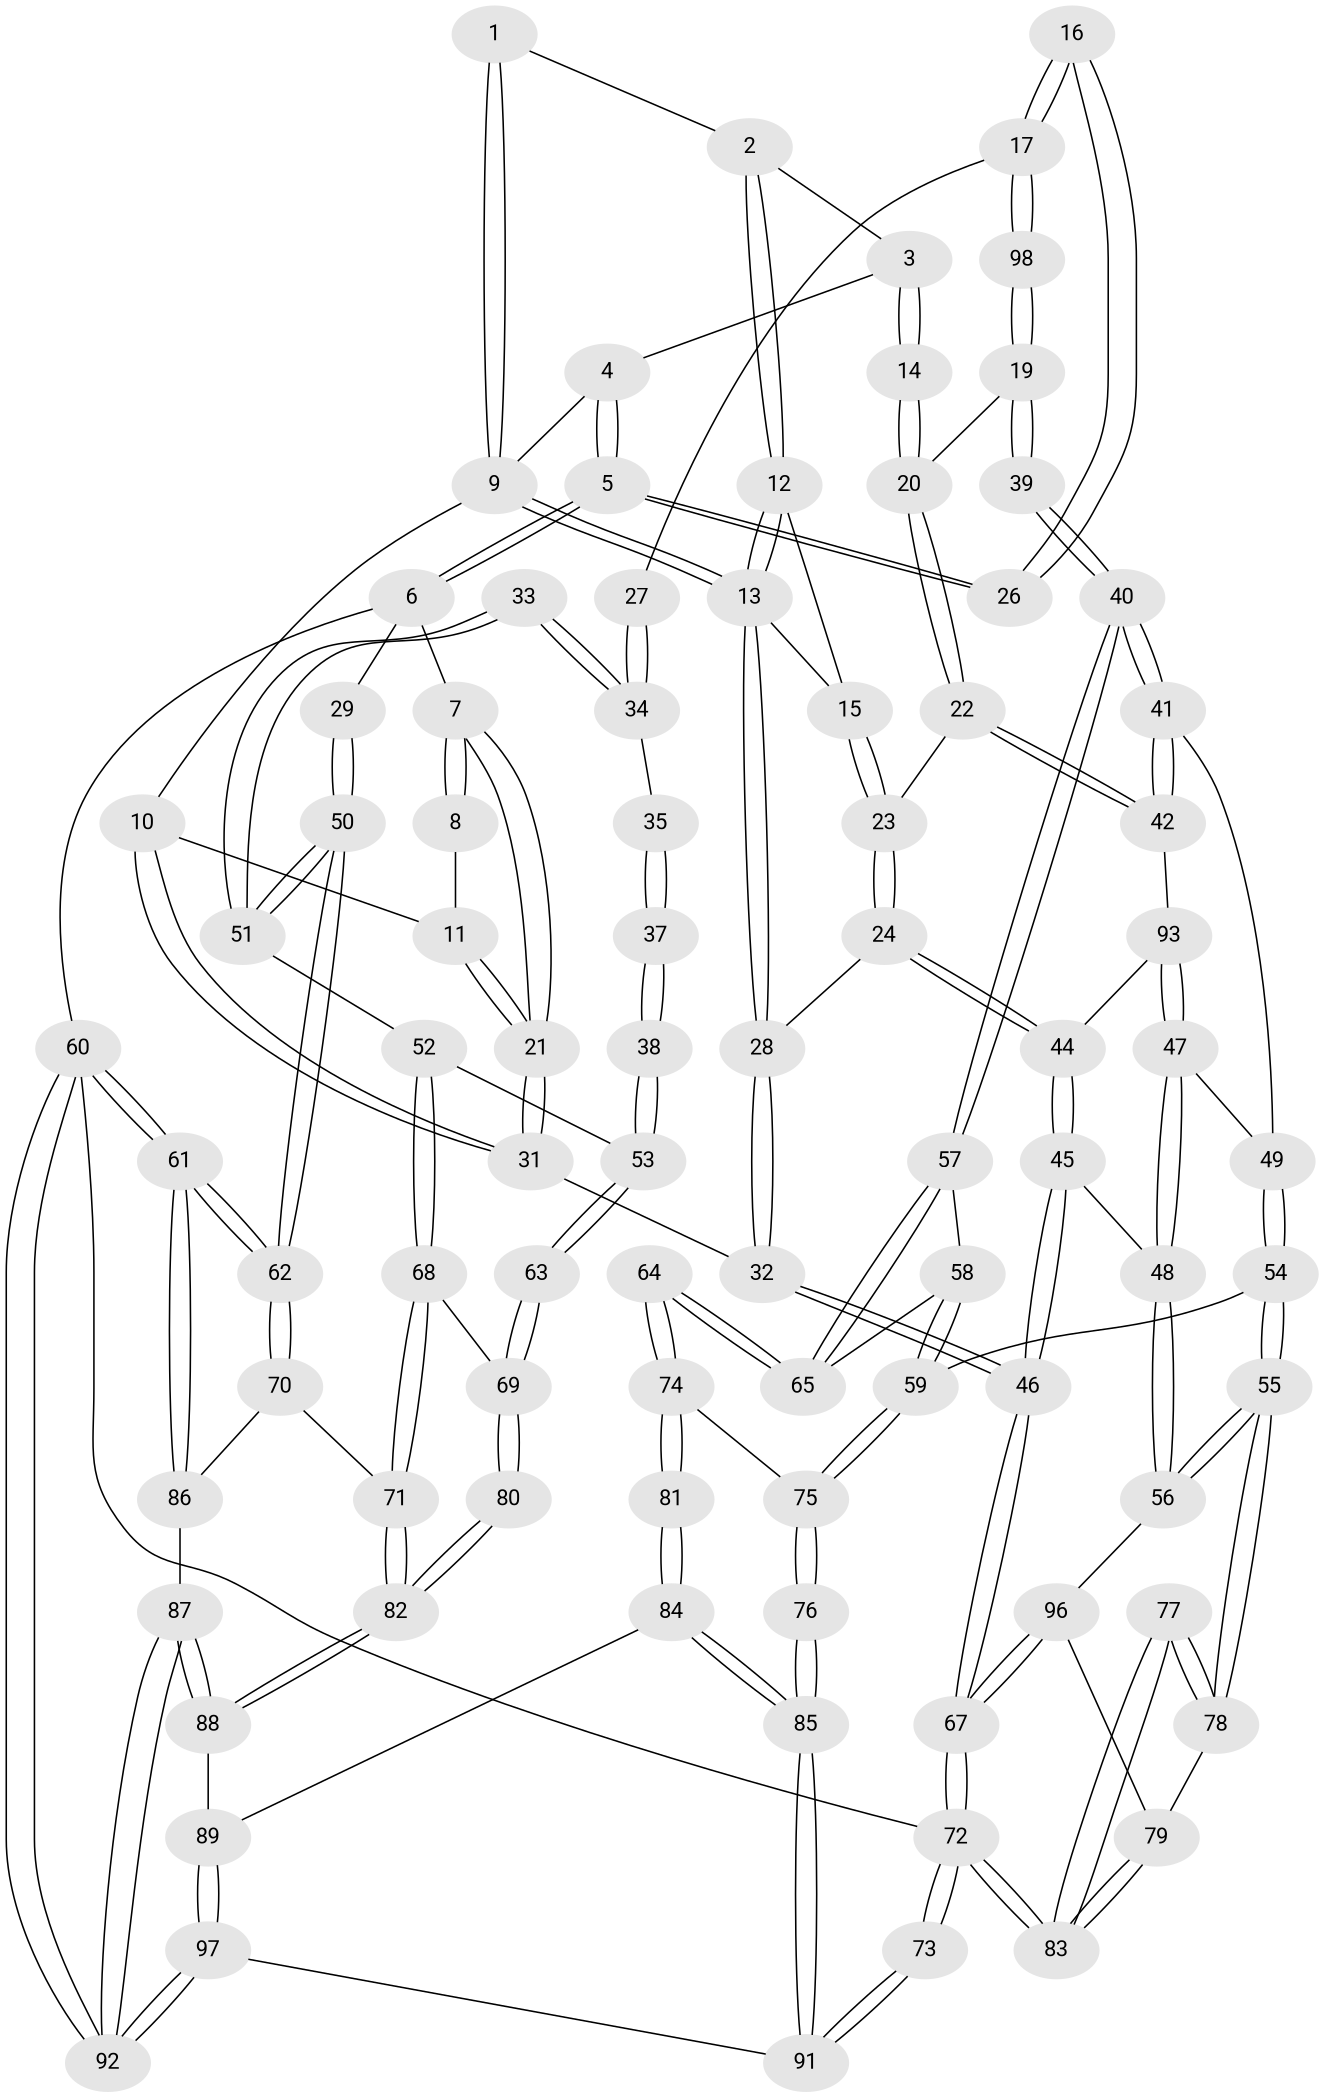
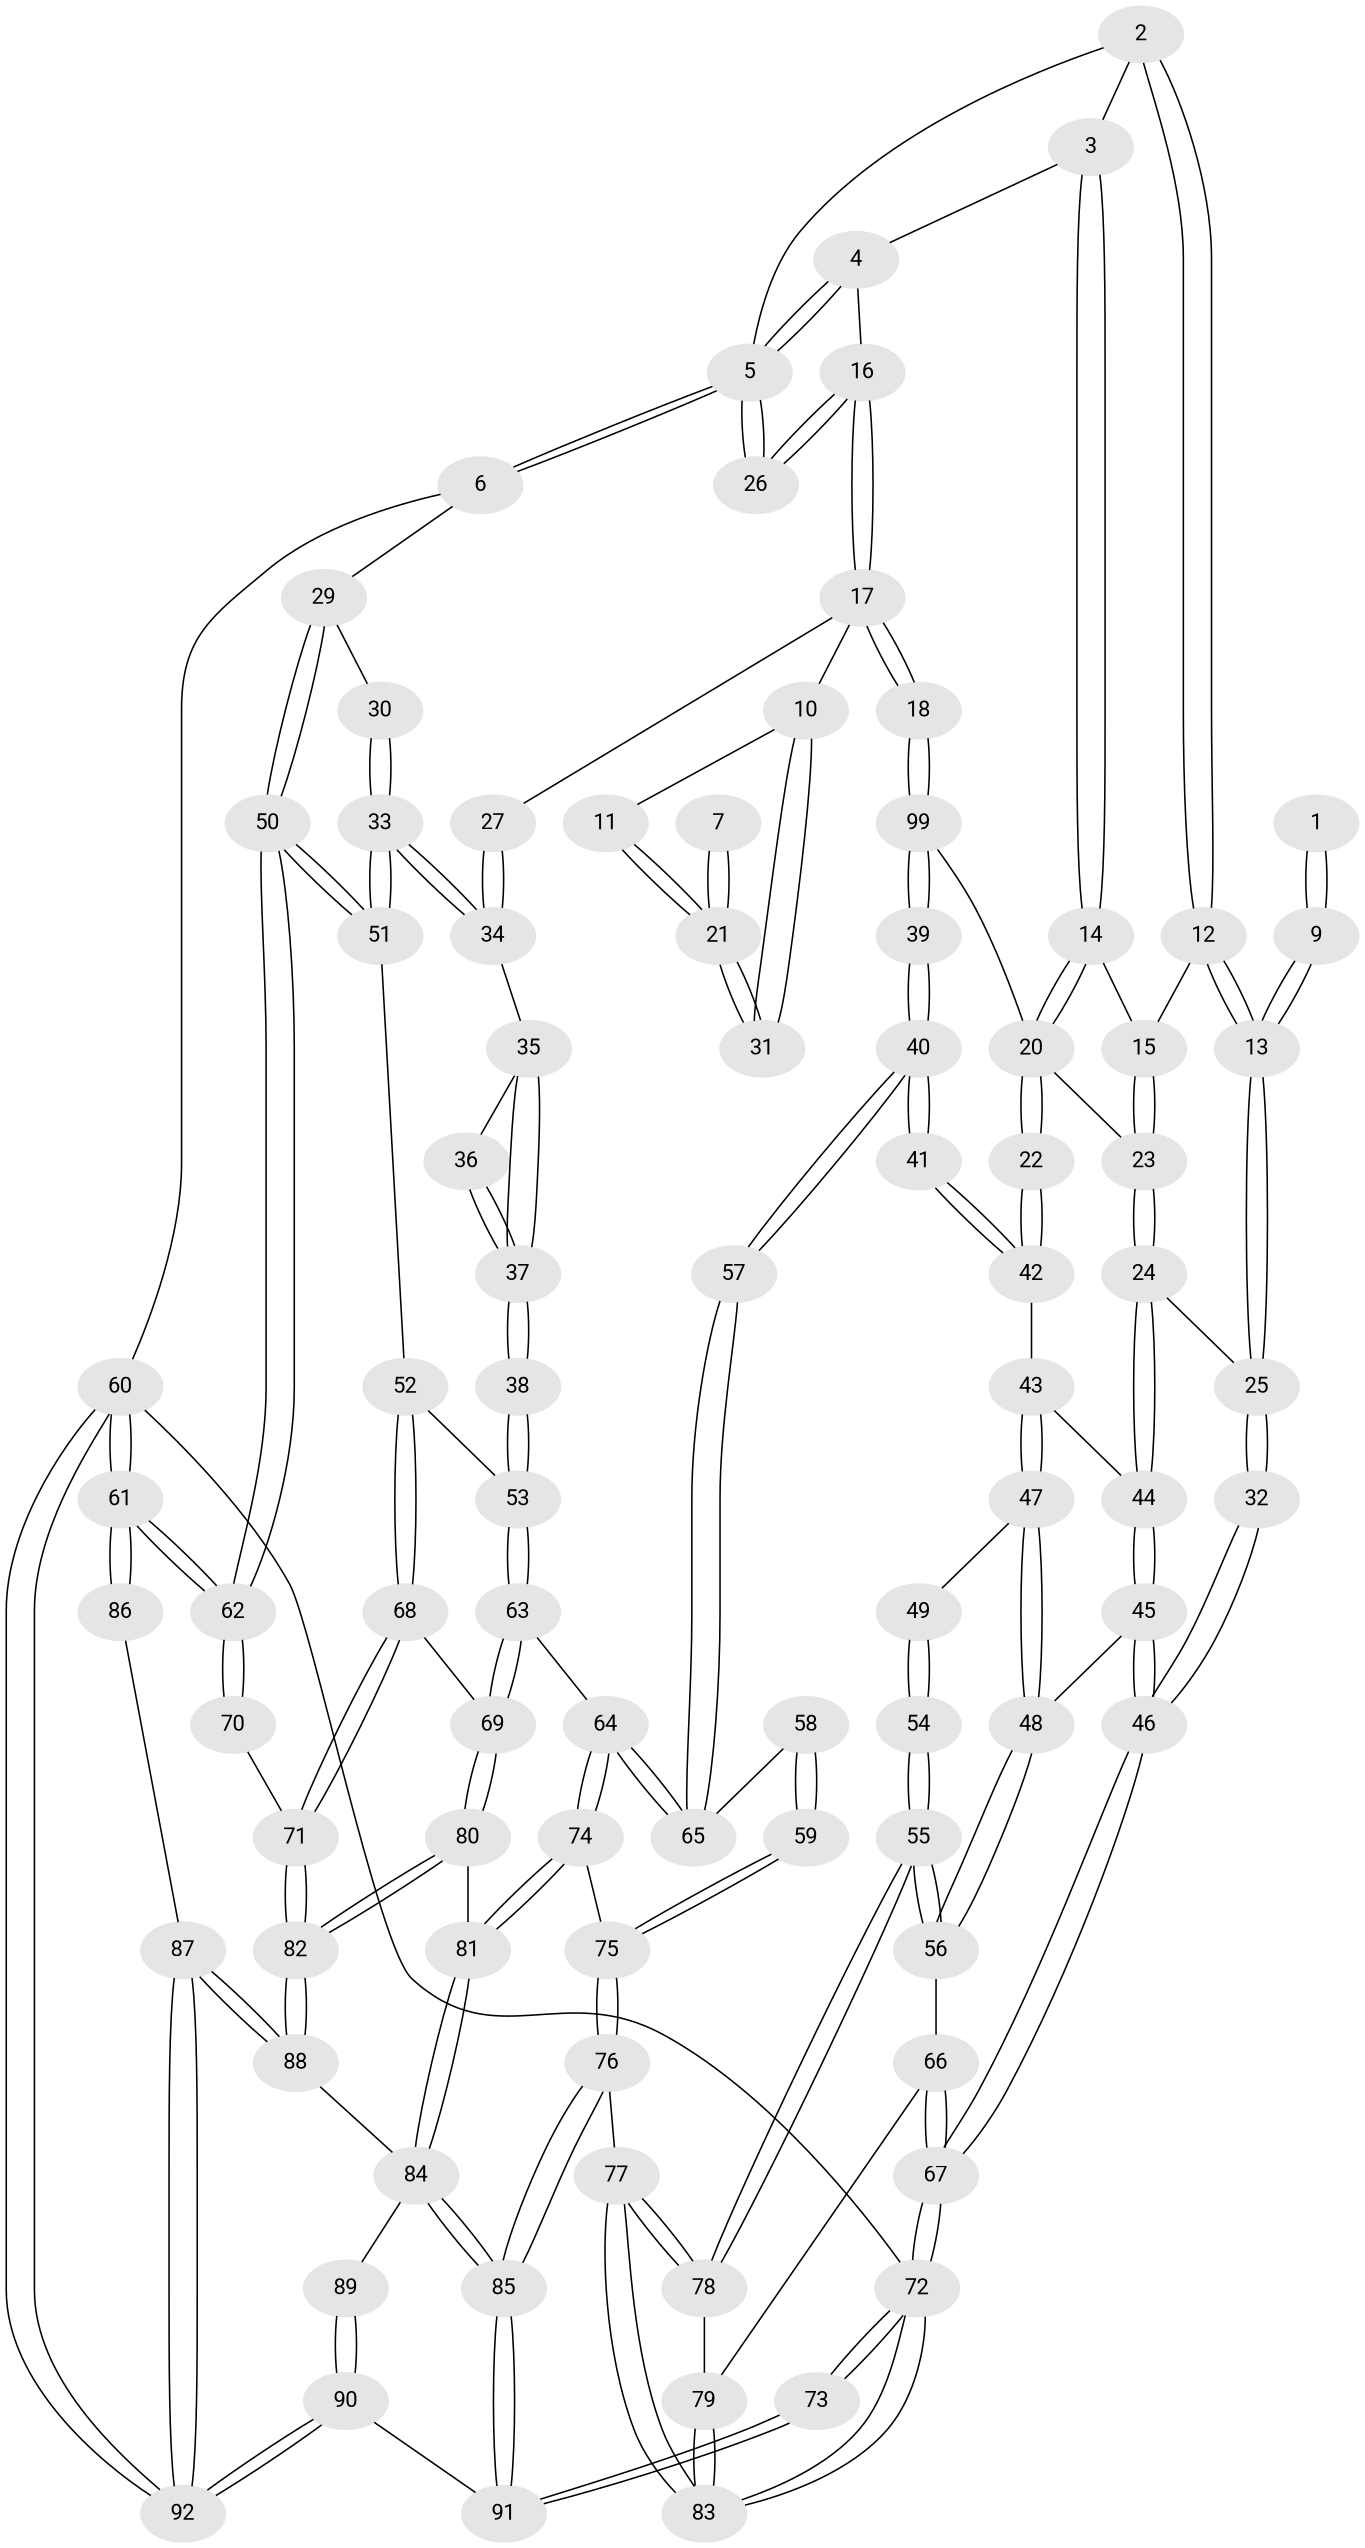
(622, 91) -> (888, 154)
(1022, 260) -> (919, 711)
(1022, 373) -> (919, 823)
(551, 429) -> (859, 316)
(298, 622) -> (834, 654)
(434, 654) -> none
(800, 654) -> (1117, 992)
none -> (380, 711)
(923, 767) -> (1088, 1105)
(455, 823) -> none
(1254, 928) -> none
(1169, 936) -> (1032, 1387)
(762, 1049) -> (1257, 1387)
none -> (466, 1161)
(646, 1218) -> none
(956, 1218) -> none
(1096, 1330) -> none
(230, 1443) -> none
(1057, 1612) -> (936, 2063)
none -> (562, 1669)
(208, 1781) -> (356, 2120)
none -> (468, 1894)
(208, 1950) -> (346, 2401)
none -> (612, 2120)
